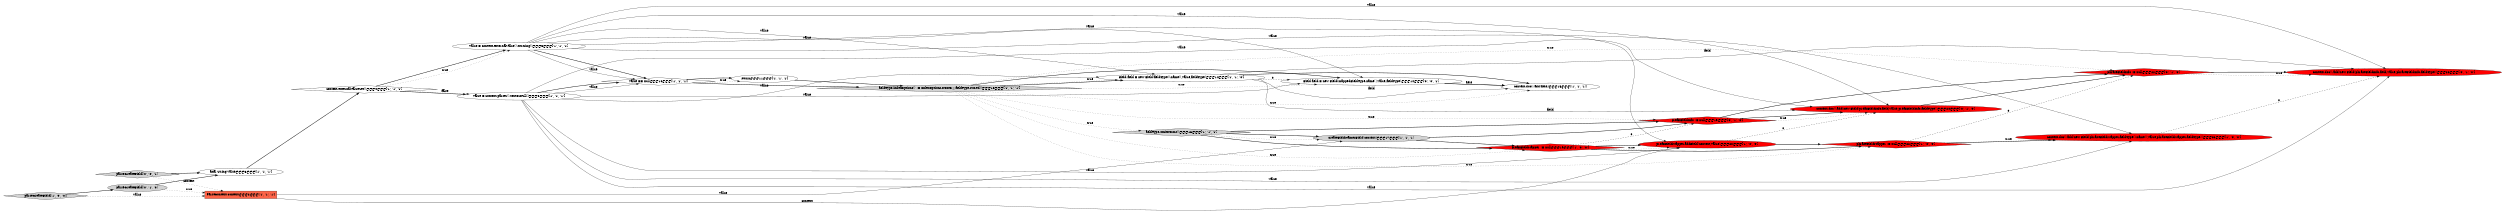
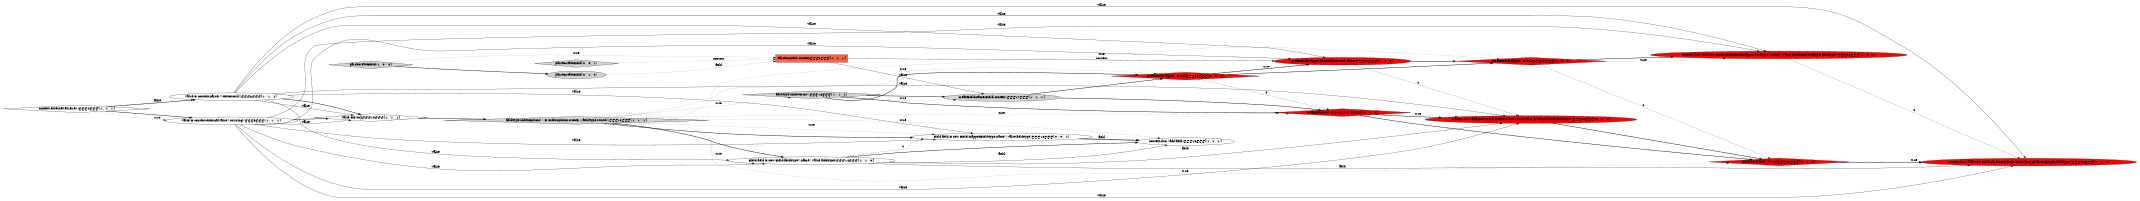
(764, 79) -> none
(241, 172) -> none
(189, 190) -> (719, 65)
(137, 195) -> (576, 53)
